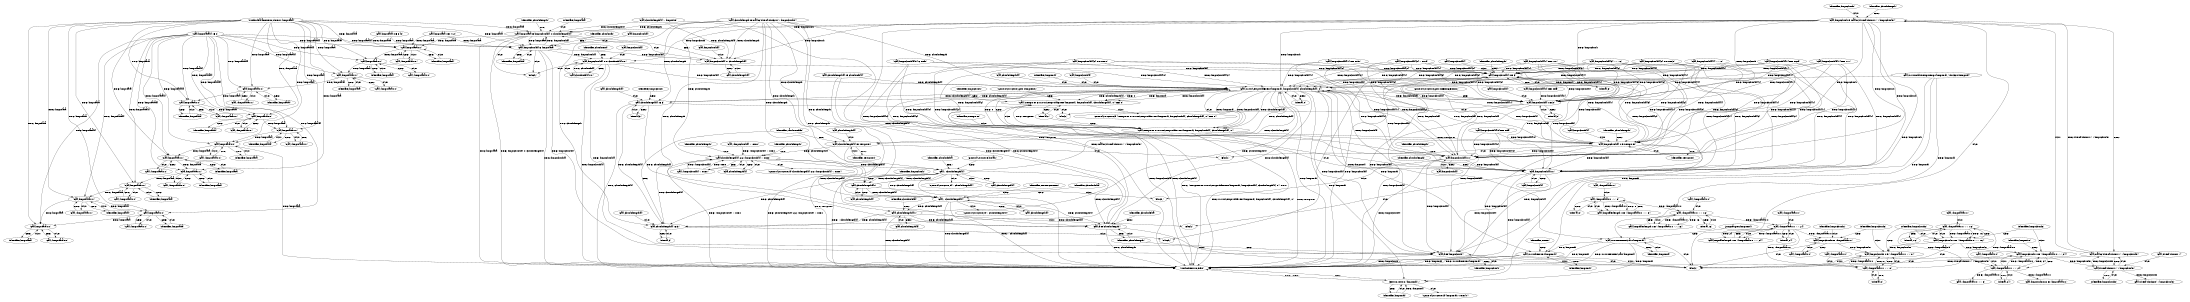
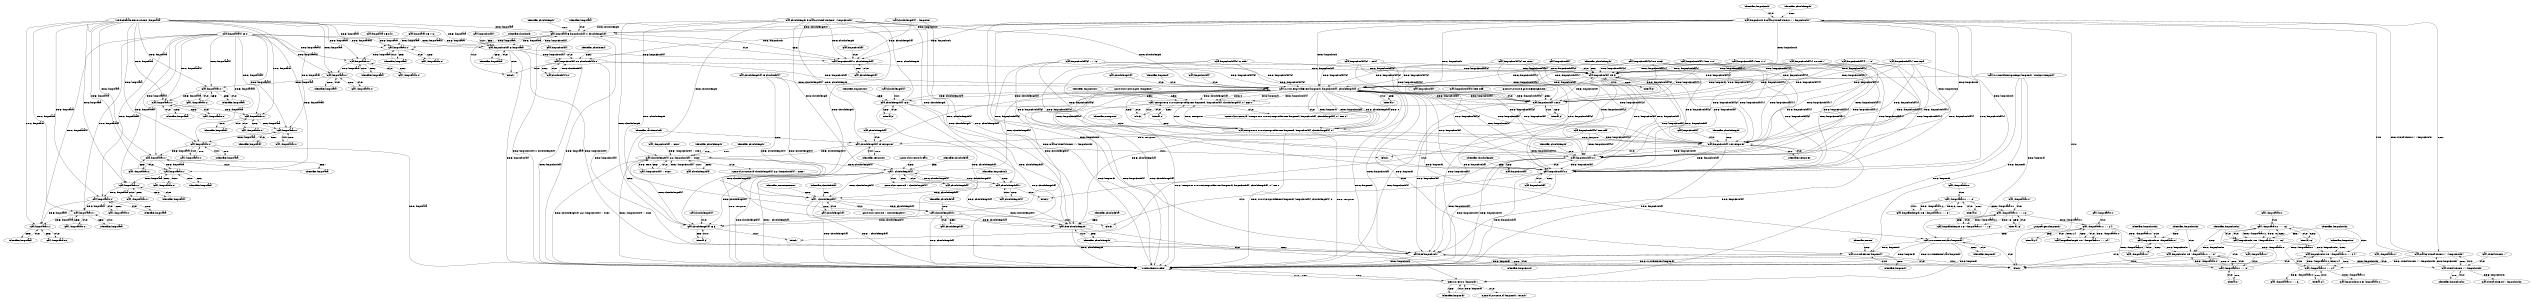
(449, 45) -> none
